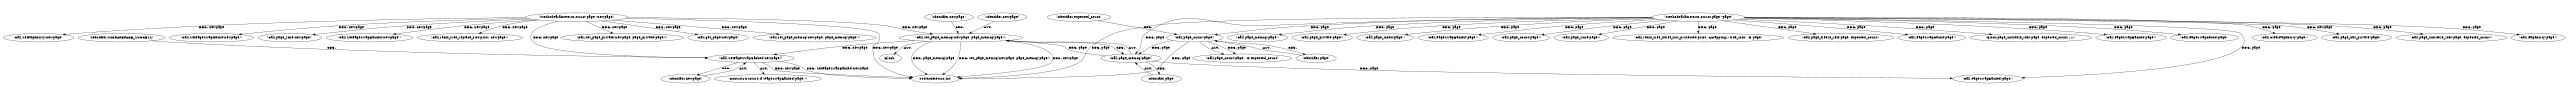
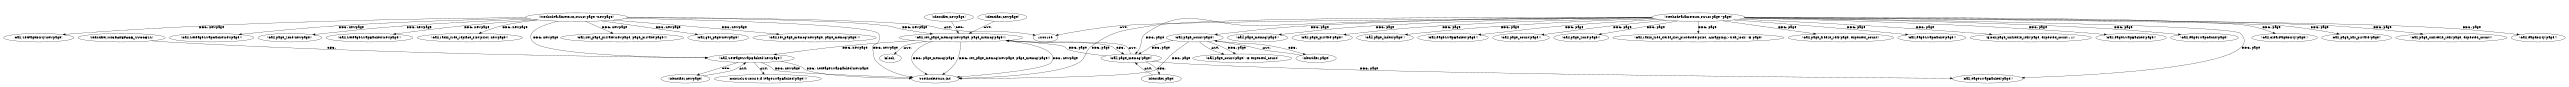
(1079, 17) -> none
(2320, 27) -> (2320, 27)
none -> (1046, 38)
